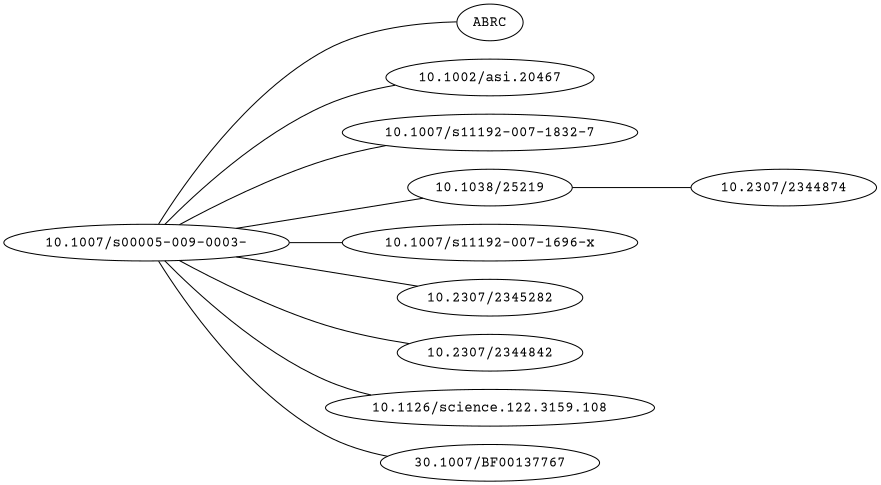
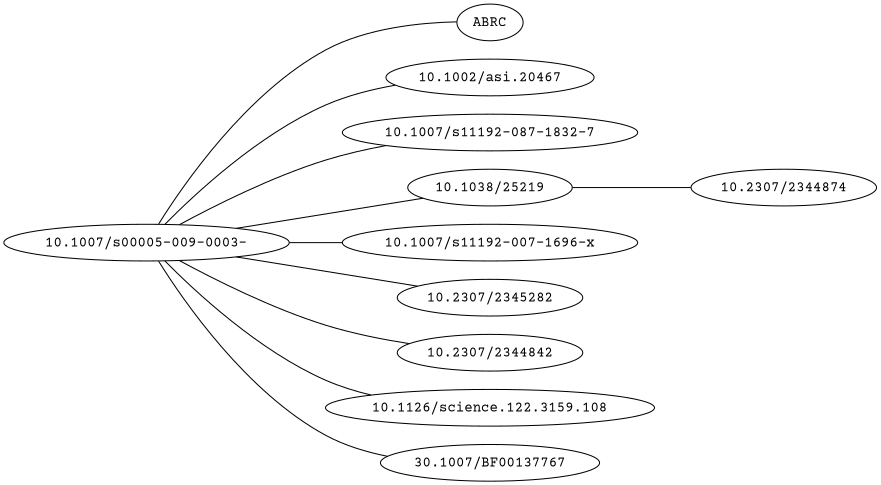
(490, 133) -> (490, 133)
